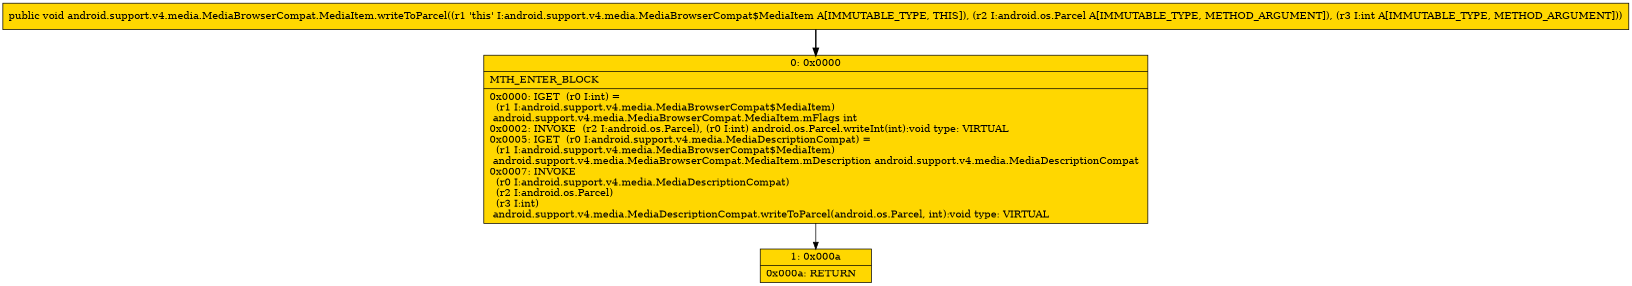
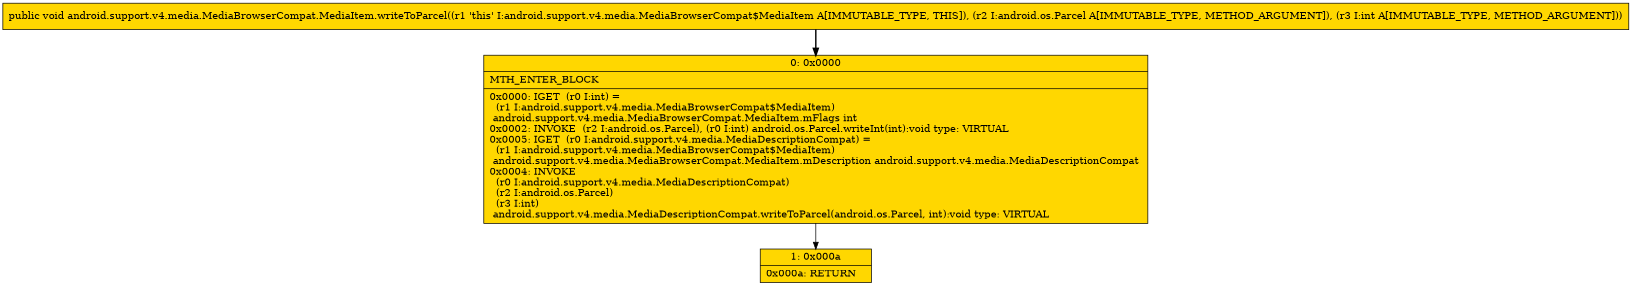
(536, 172) -> (536, 172)
